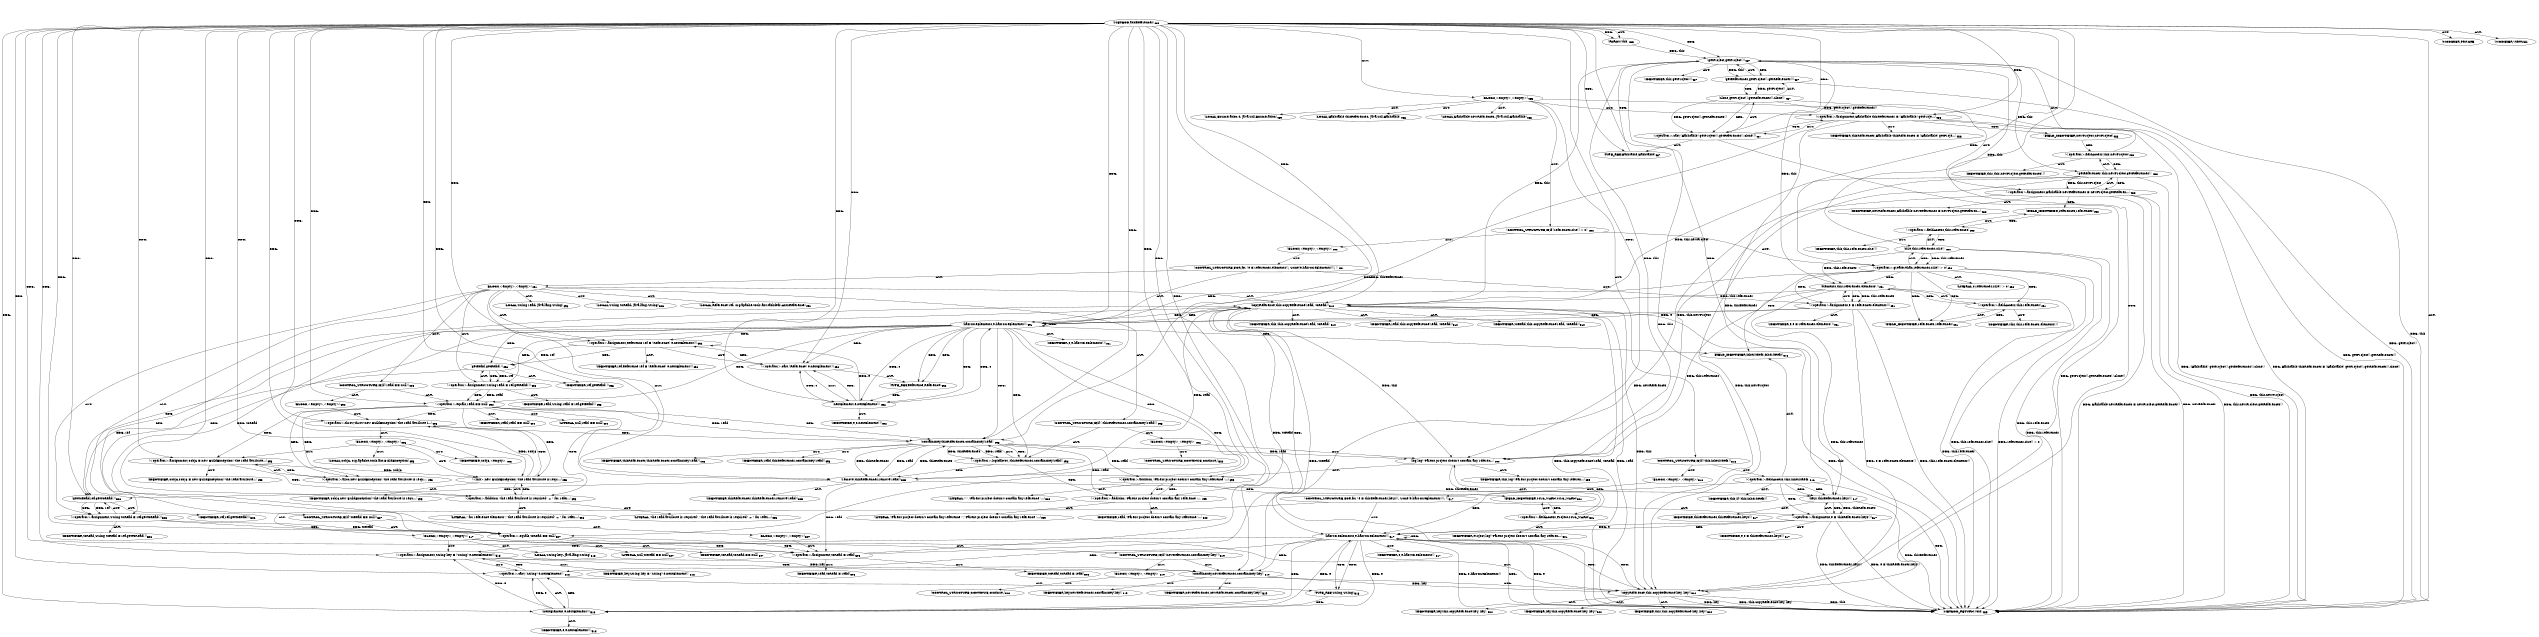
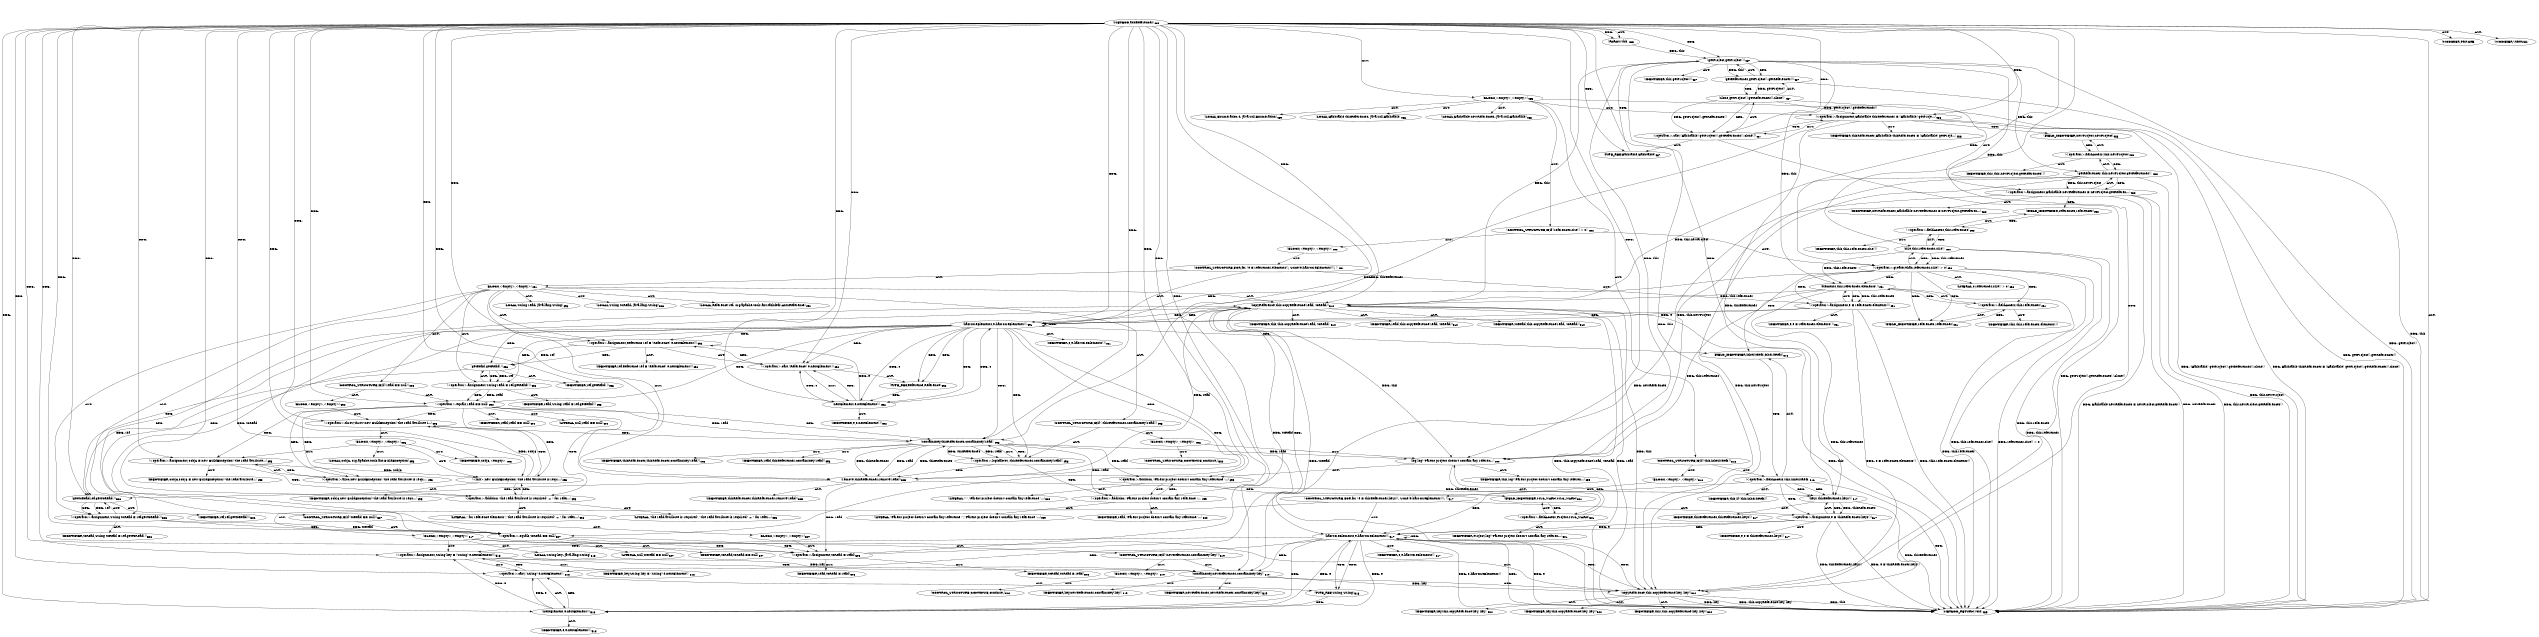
(2035, 74) -> (2096, 145)
none -> (1773, 414)
